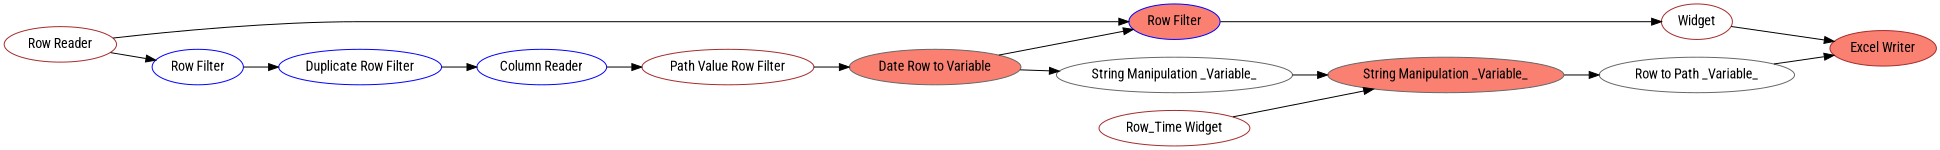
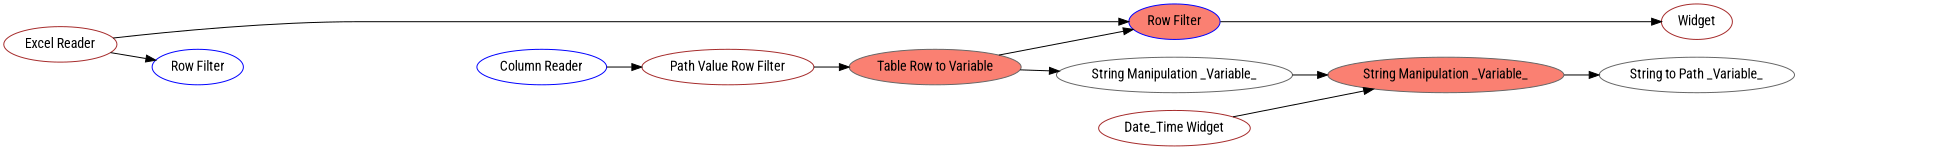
(60, 44) -> (60, 44)
(1883, 48) -> none
(360, 67) -> none
(935, 67) -> (935, 67)
(1697, 75) -> (1697, 75)
(1174, 128) -> (1174, 128)
